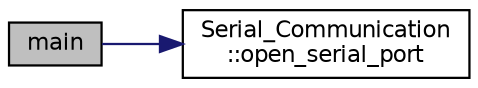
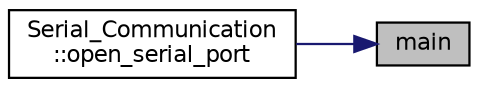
(131, 44) -> (325, 44)
